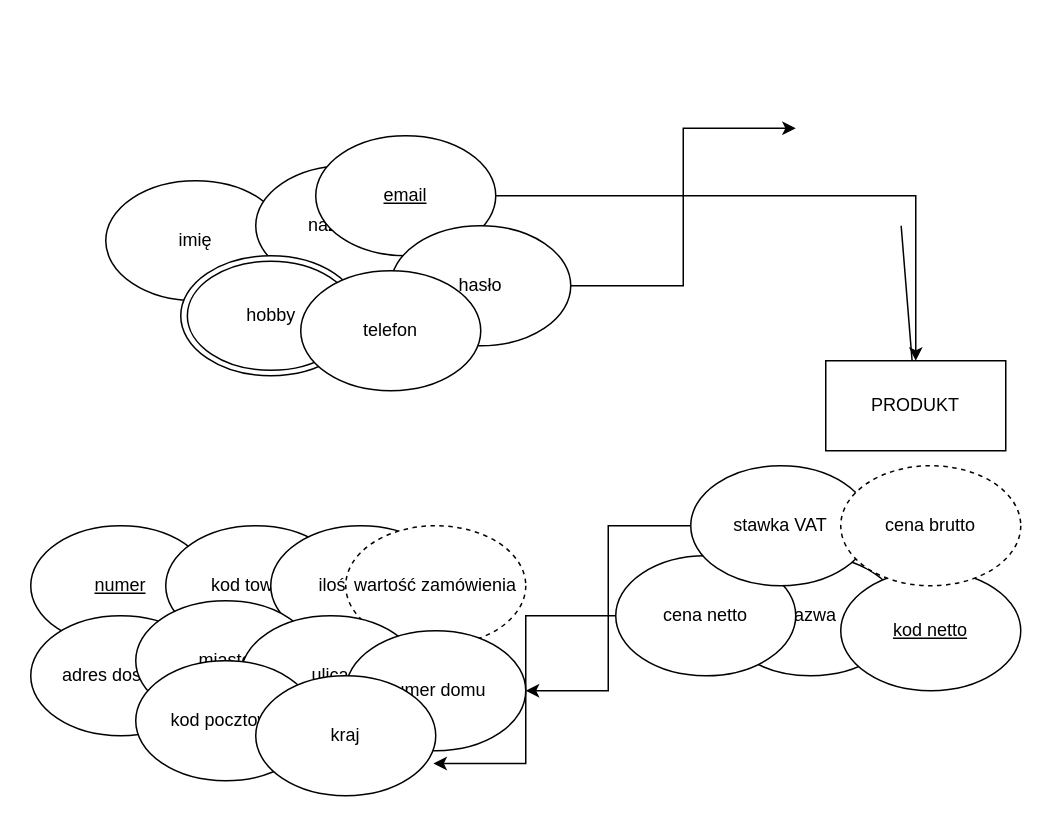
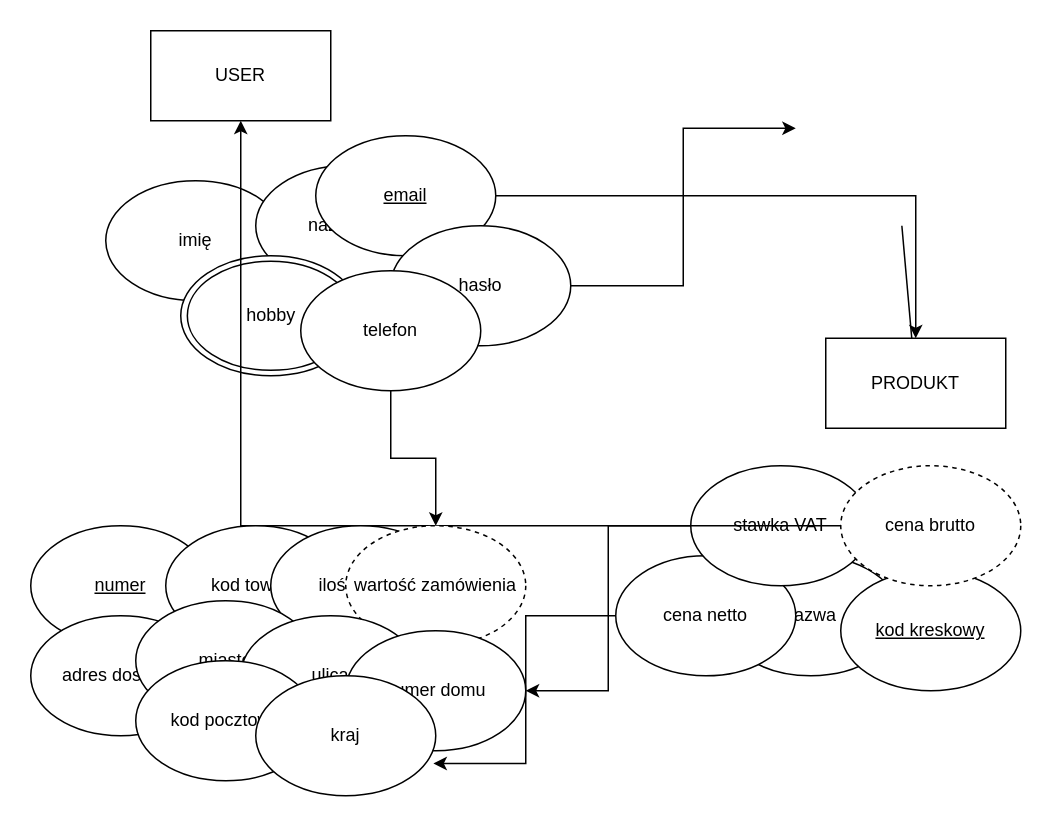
none -> (241, 76)
none -> (241, 331)
(916, 406) -> (916, 383)
none -> (408, 458)
(931, 631) -> (931, 631)
